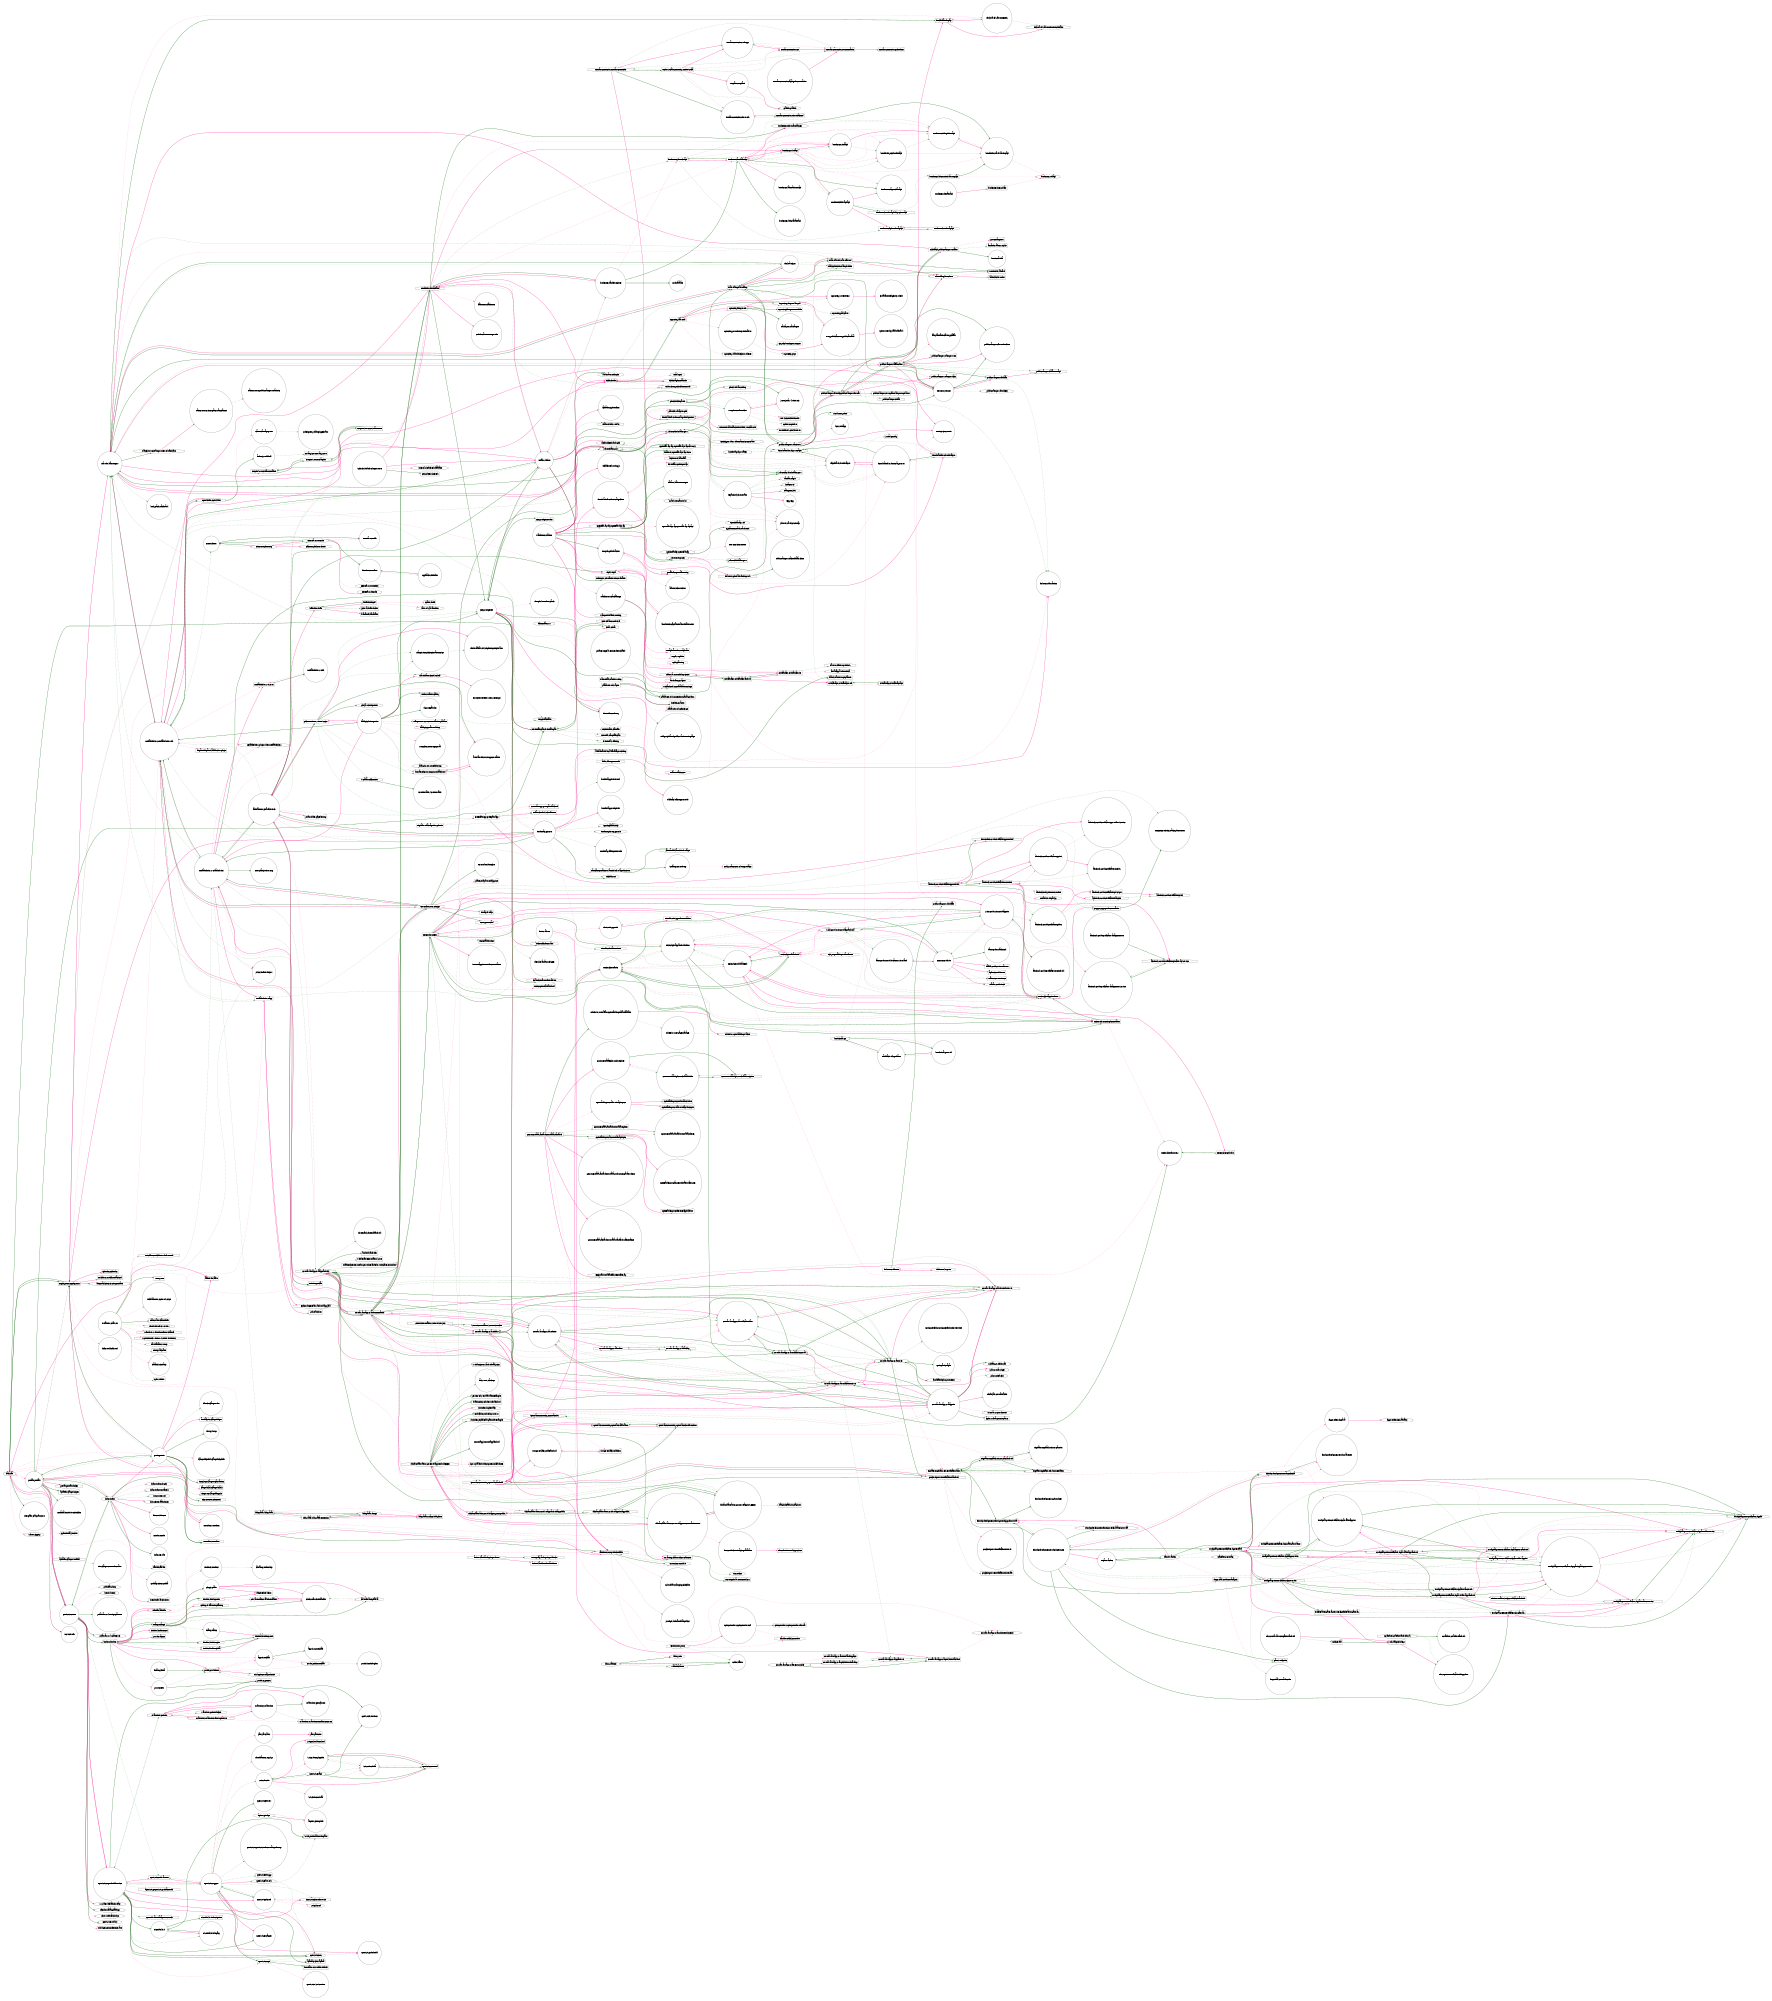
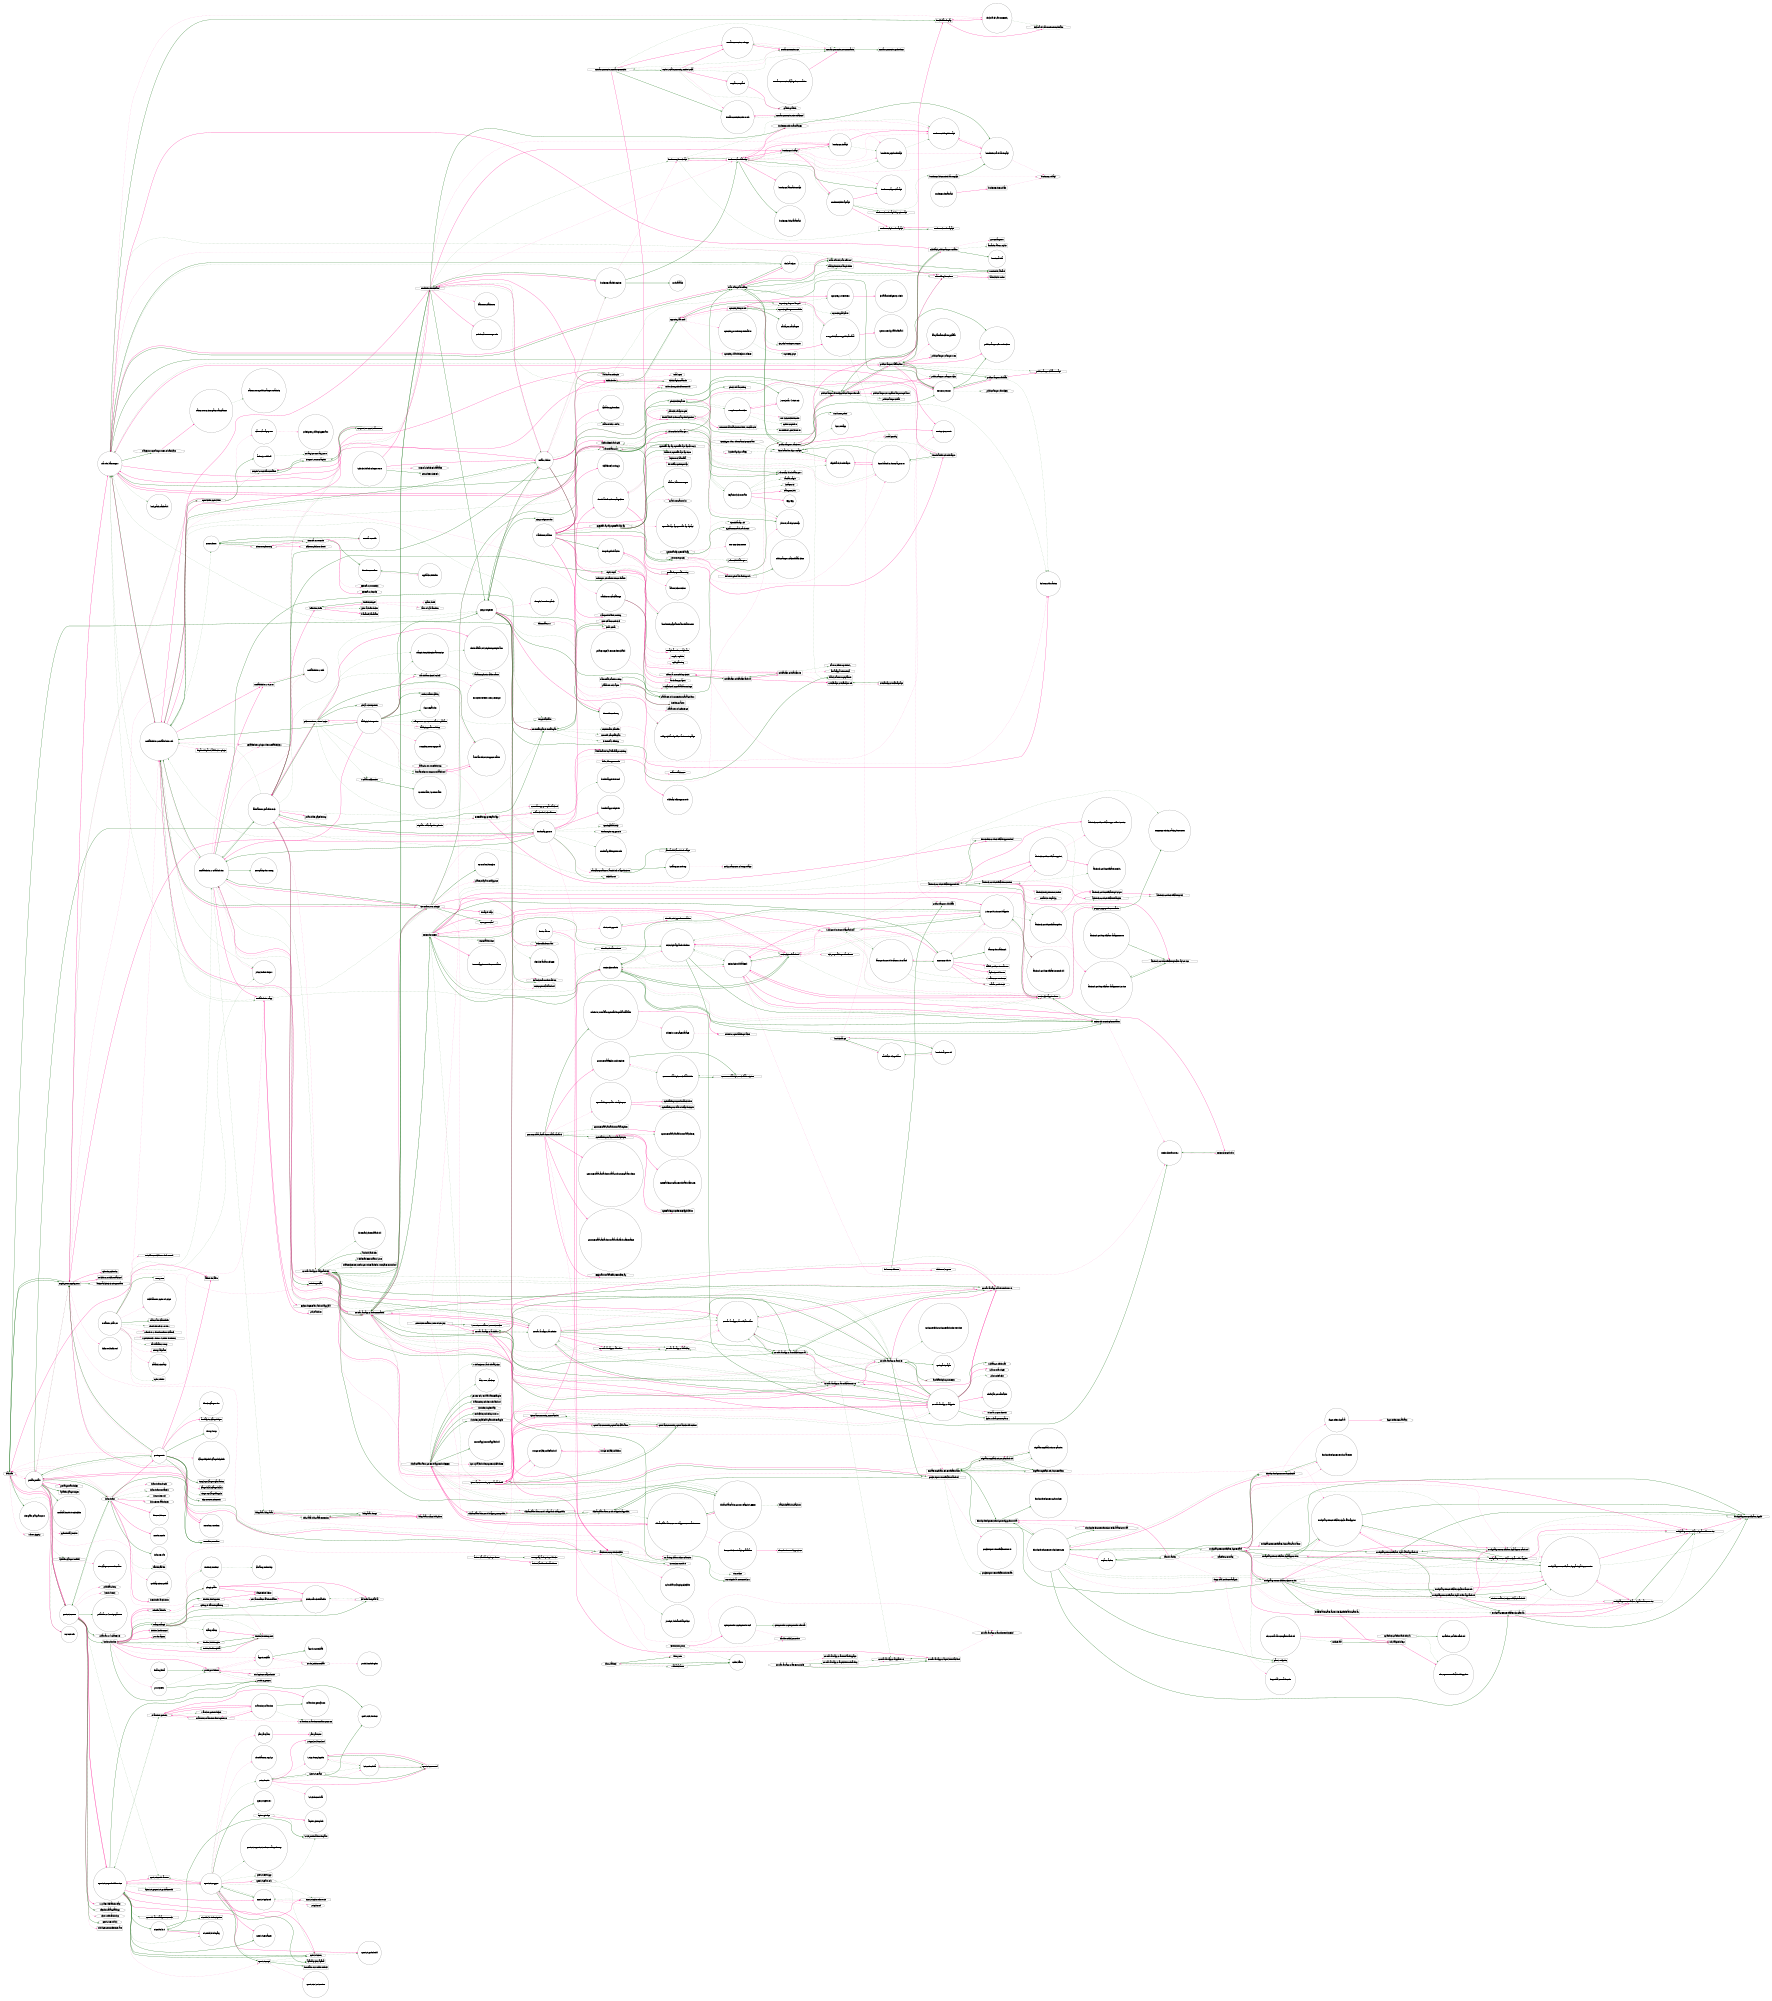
(711, 467) -> (711, 467)
none -> (487, 675)
(458, 679) -> (458, 679)
(218, 710) -> (218, 710)
(264, 871) -> (264, 871)
